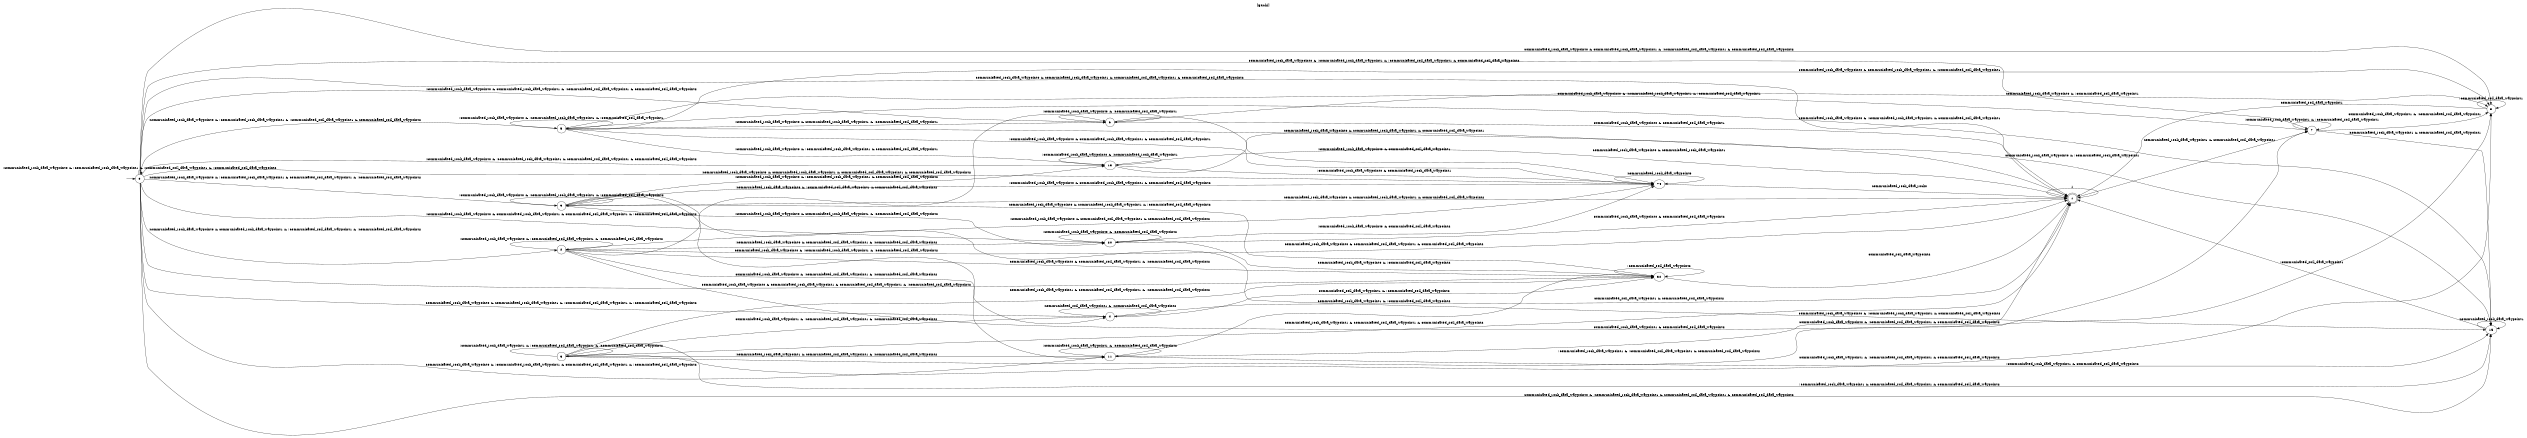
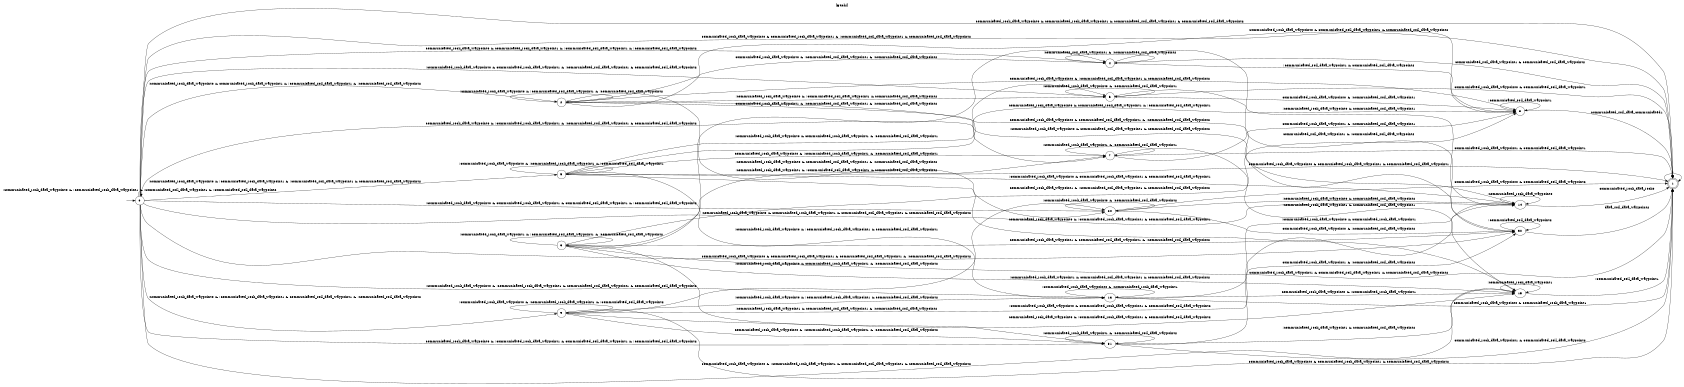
none -> (1326, 69)
(2312, 103) -> (1627, 112)
(2191, 165) -> (1399, 151)
(1659, 184) -> (1520, 205)
(1127, 209) -> none
(1900, 255) -> (1627, 208)
(1110, 357) -> (1110, 344)
